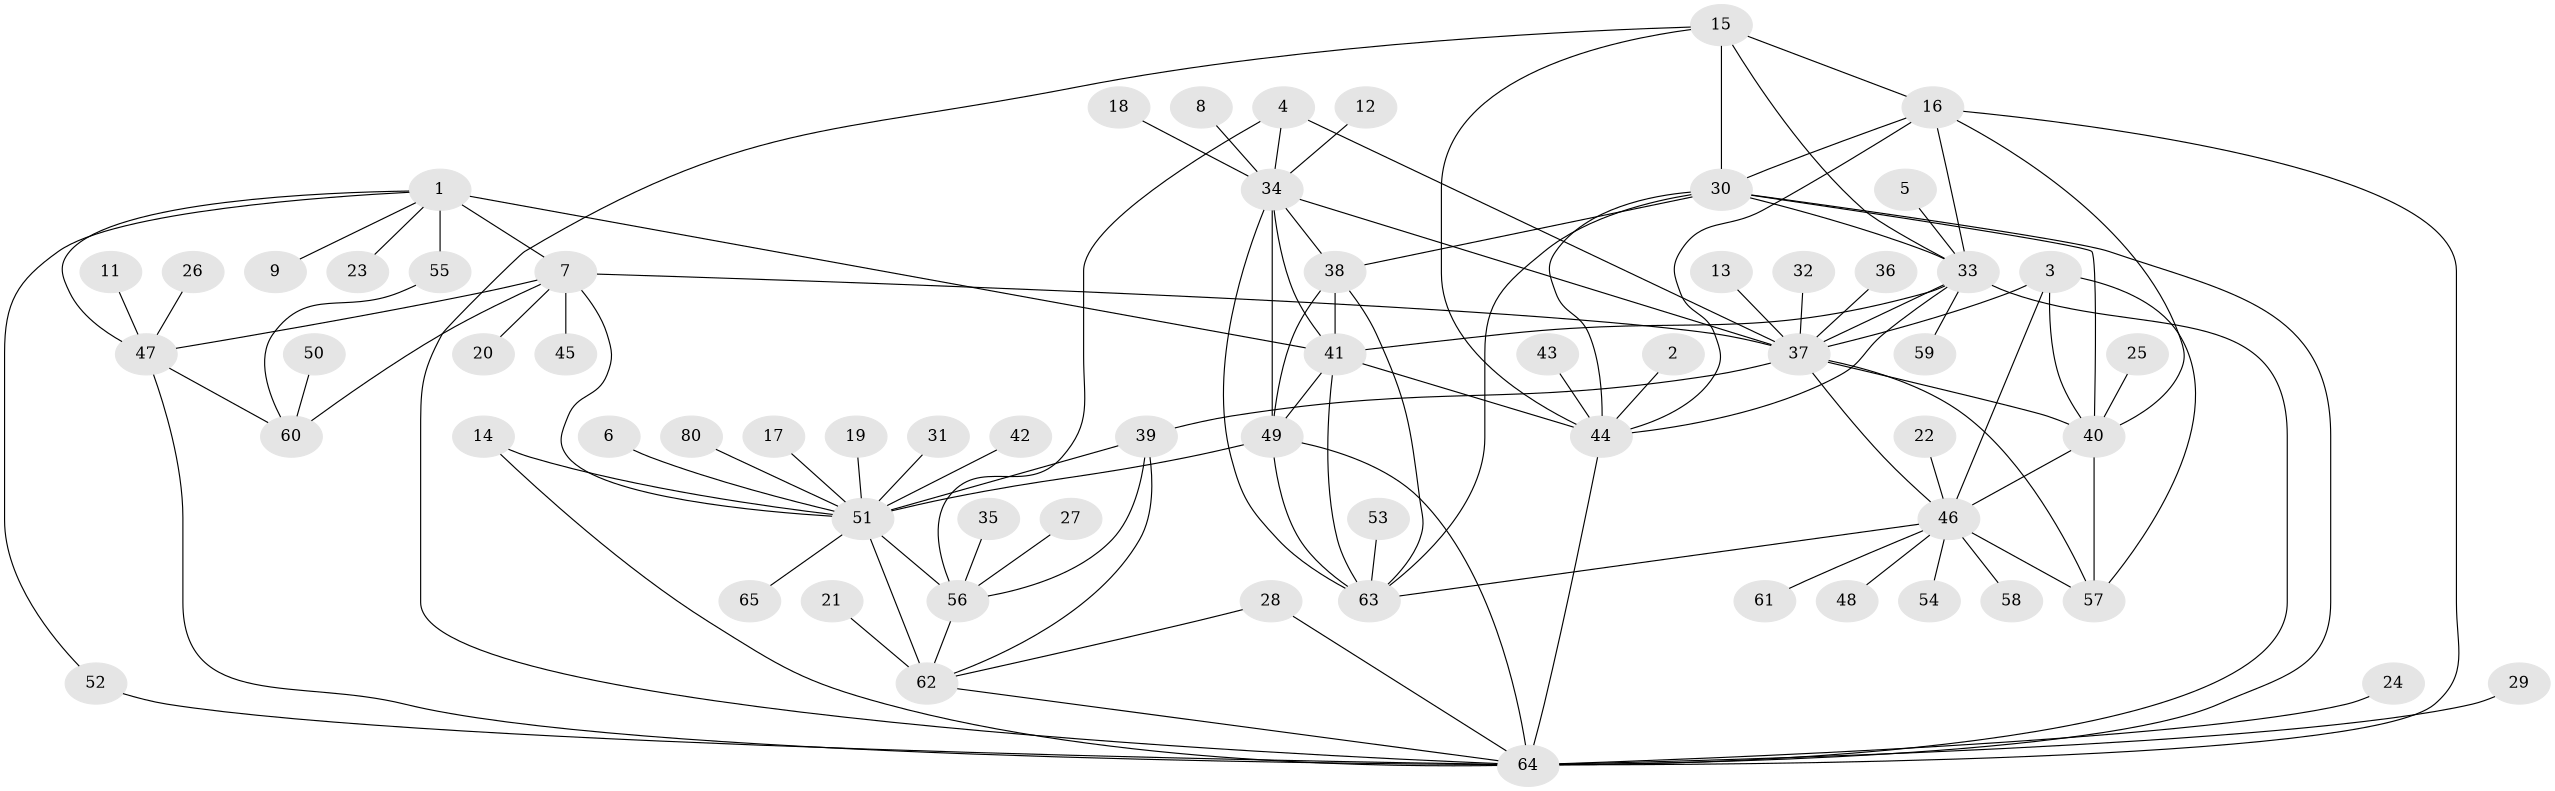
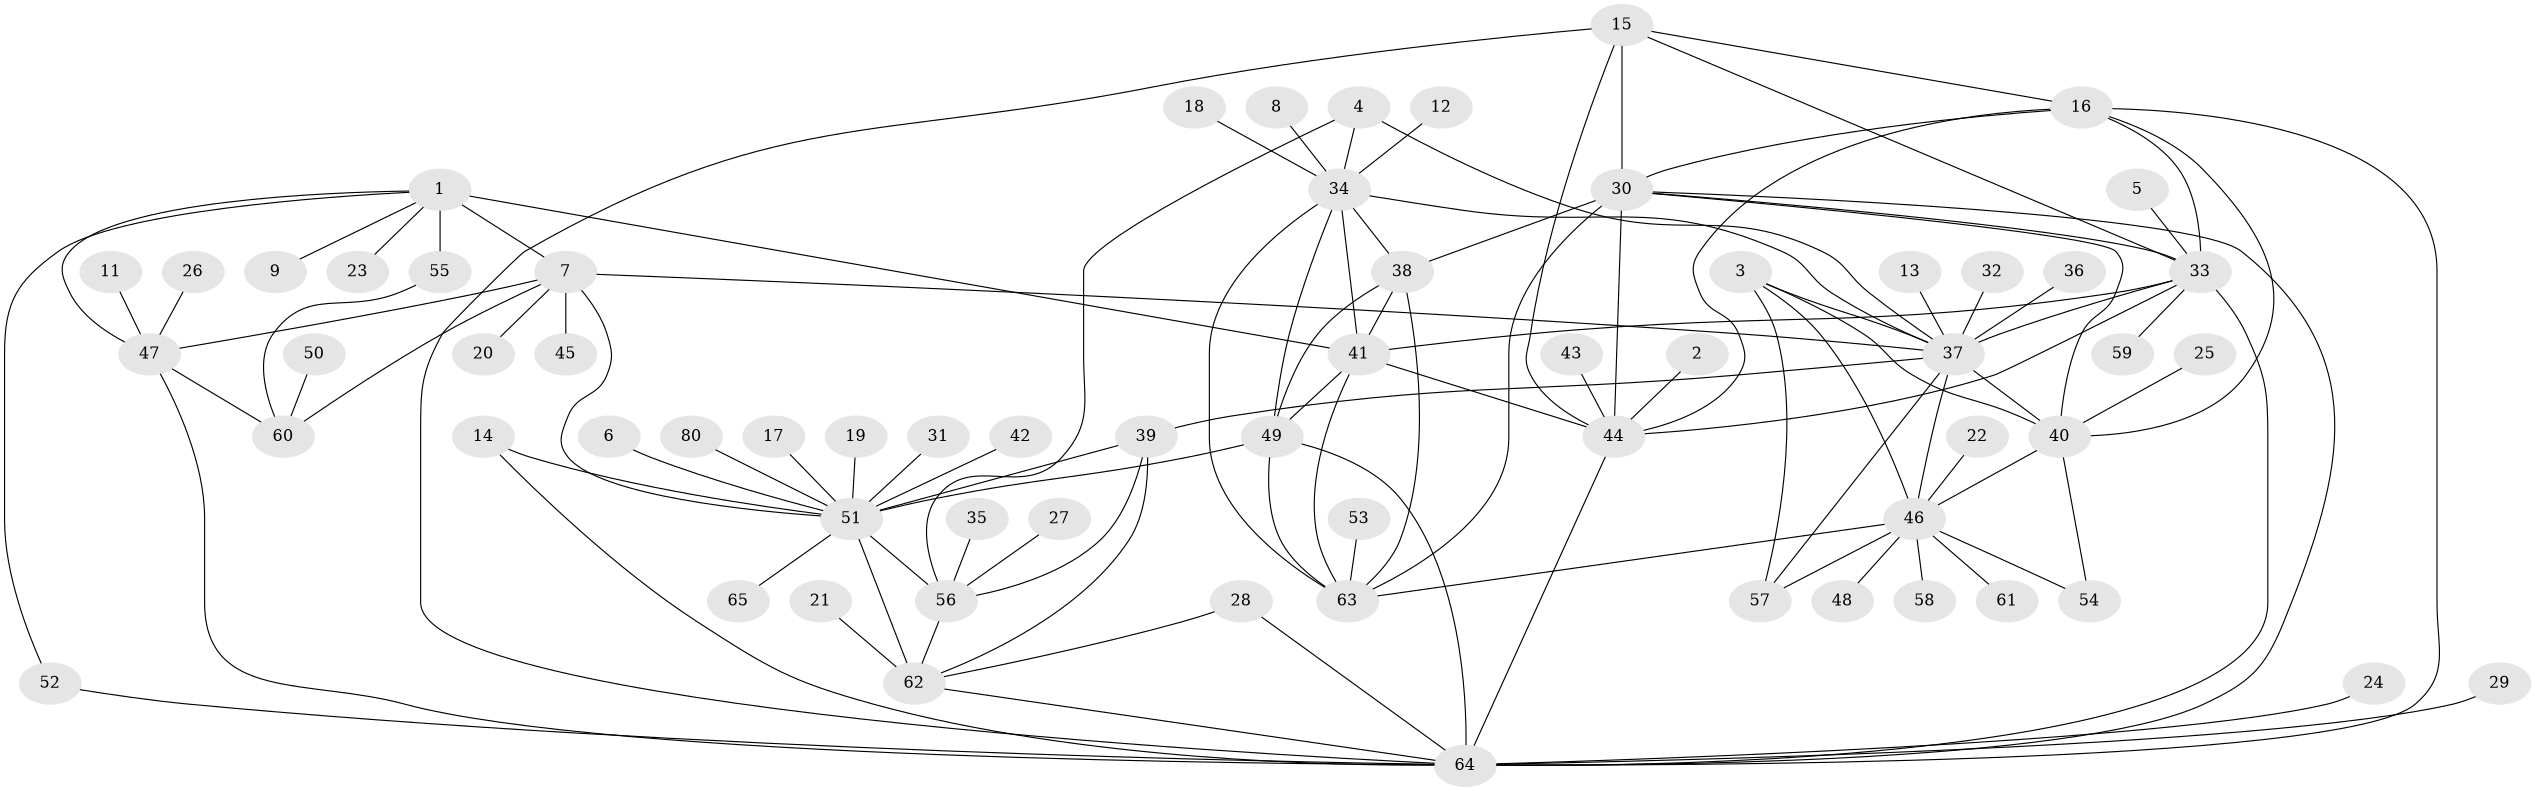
(2094, 519) -> (2075, 519)
